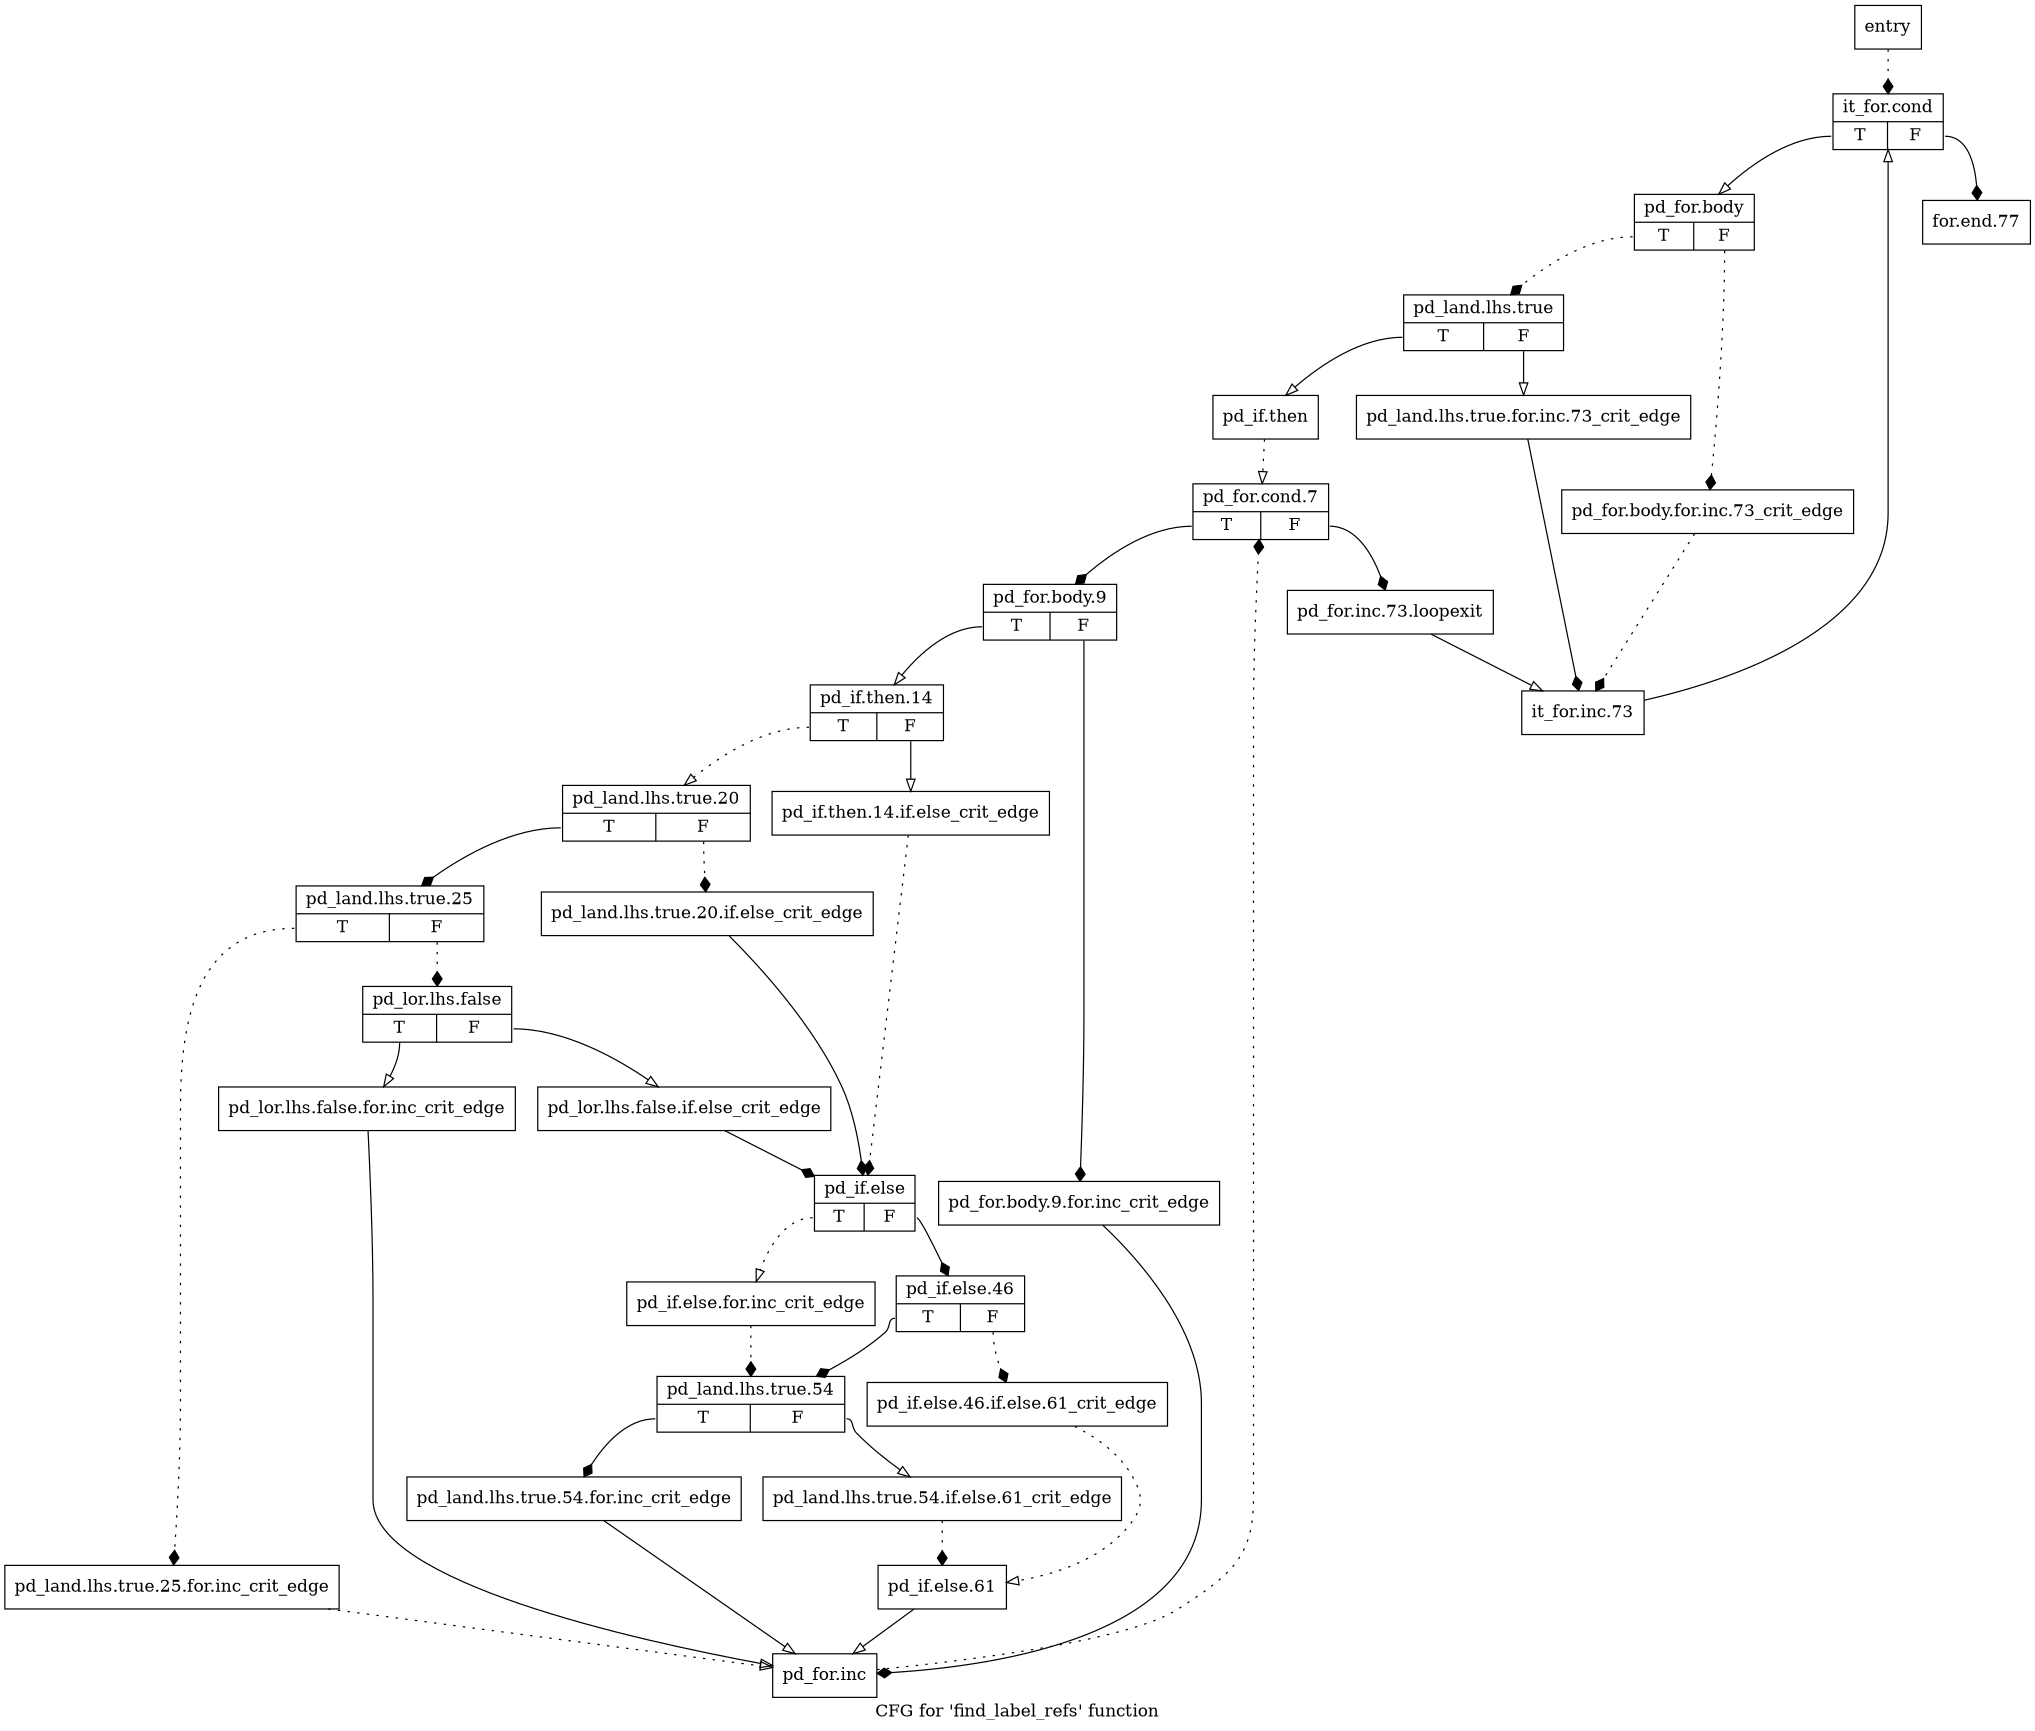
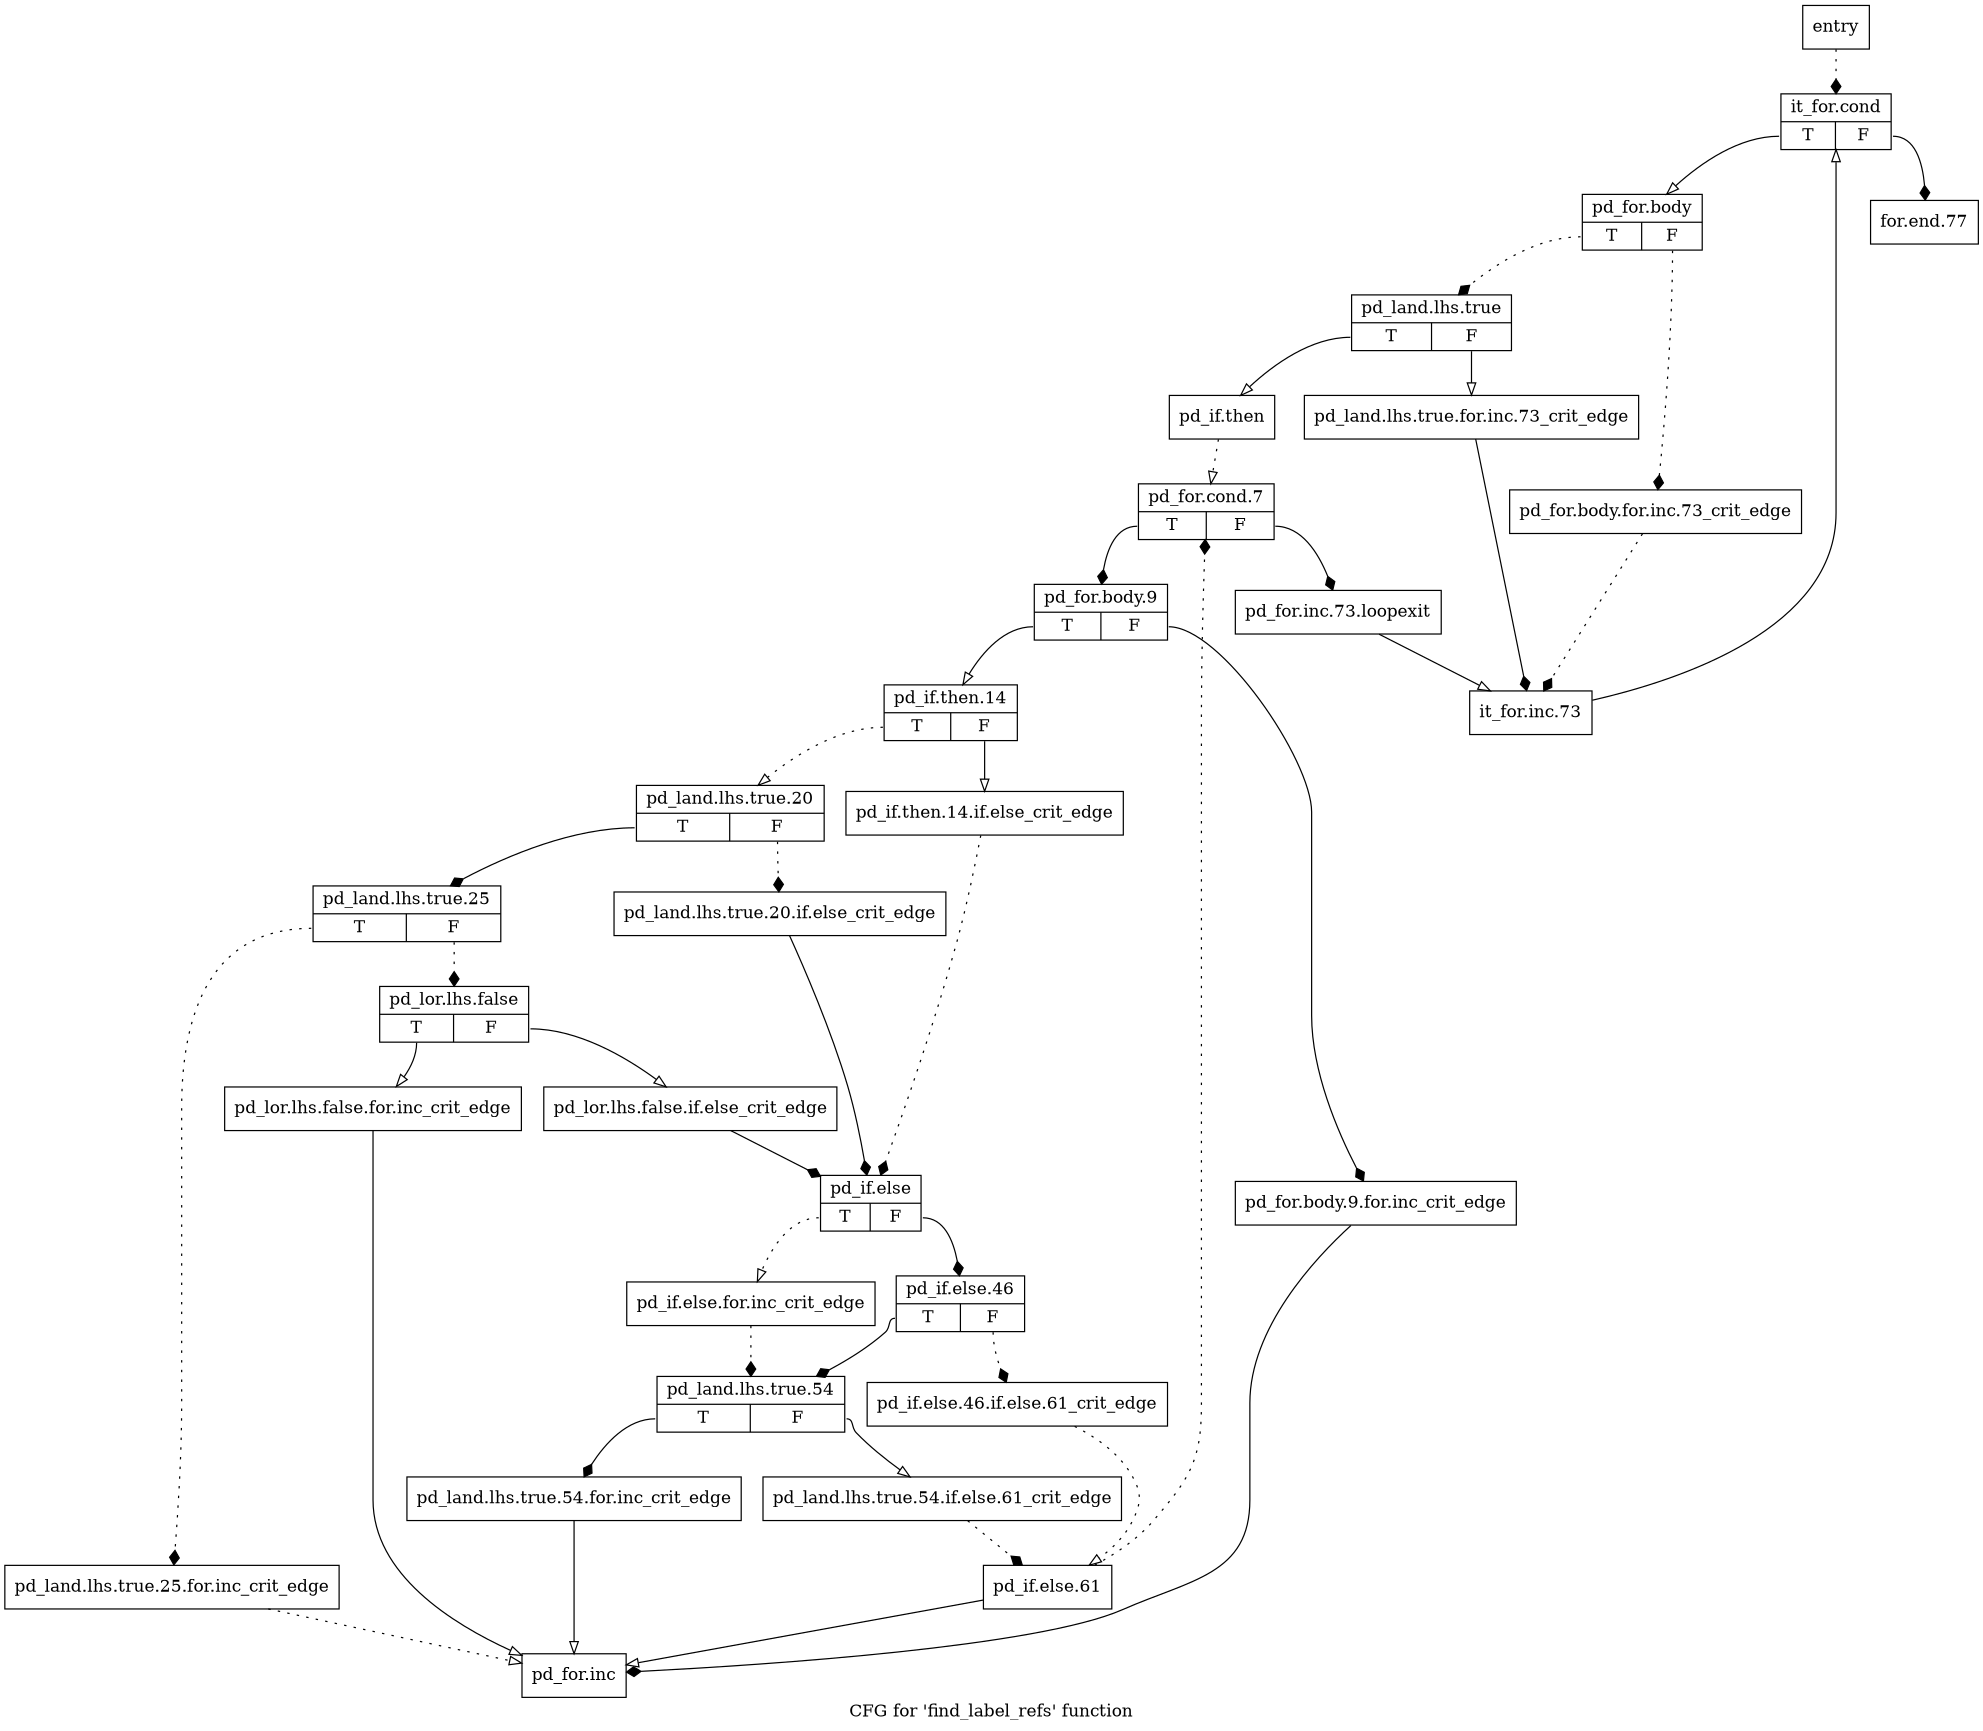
(1254, 1252) -> (1201, 1081)
